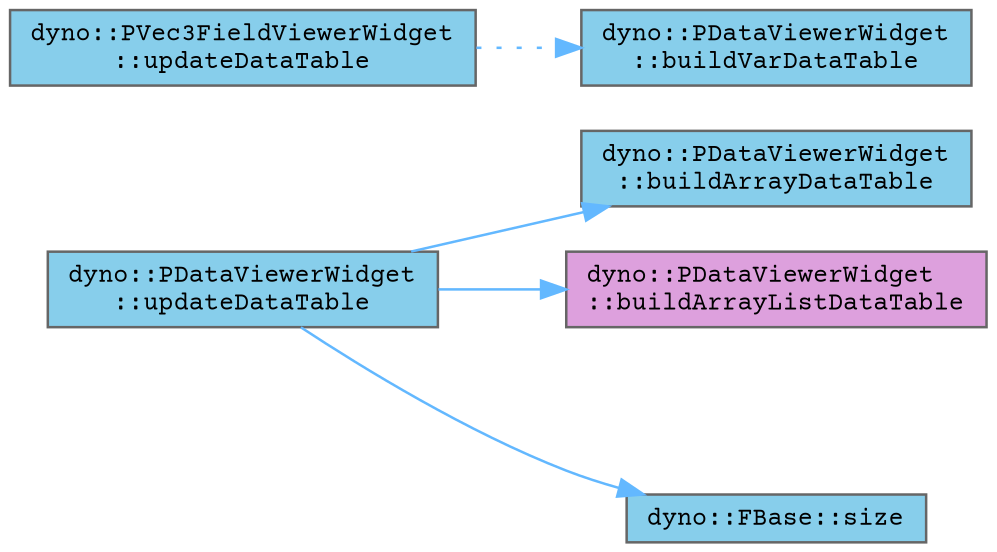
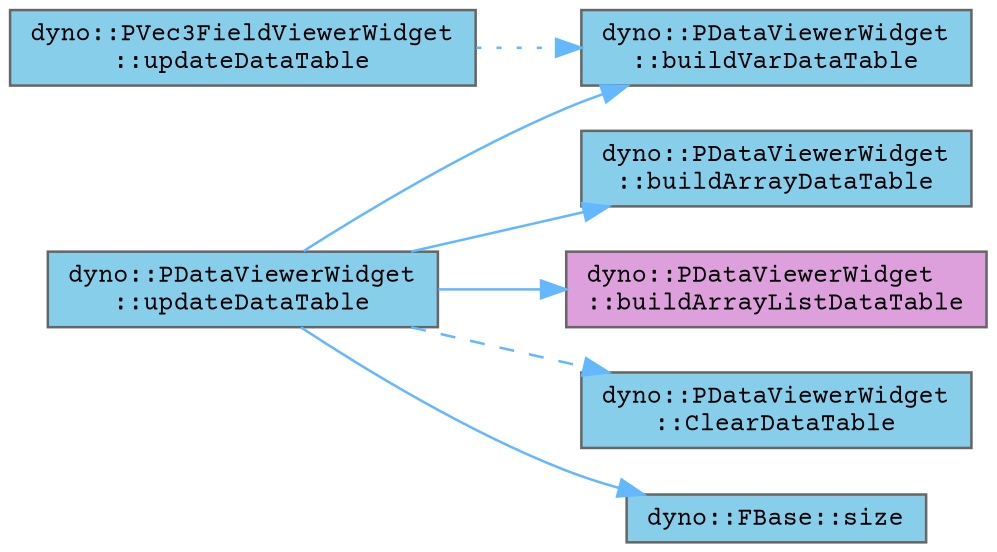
none -> (449, 165)
none -> (776, 410)
